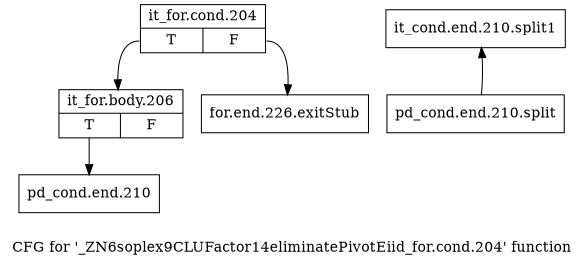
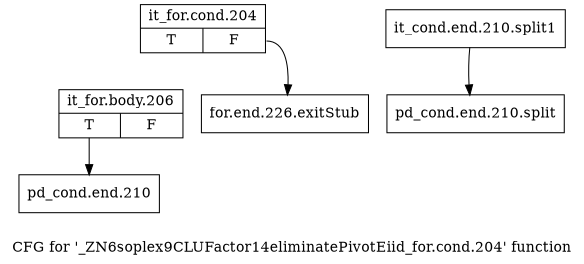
(121, 55) -> none
(482, 76) -> (469, 66)
